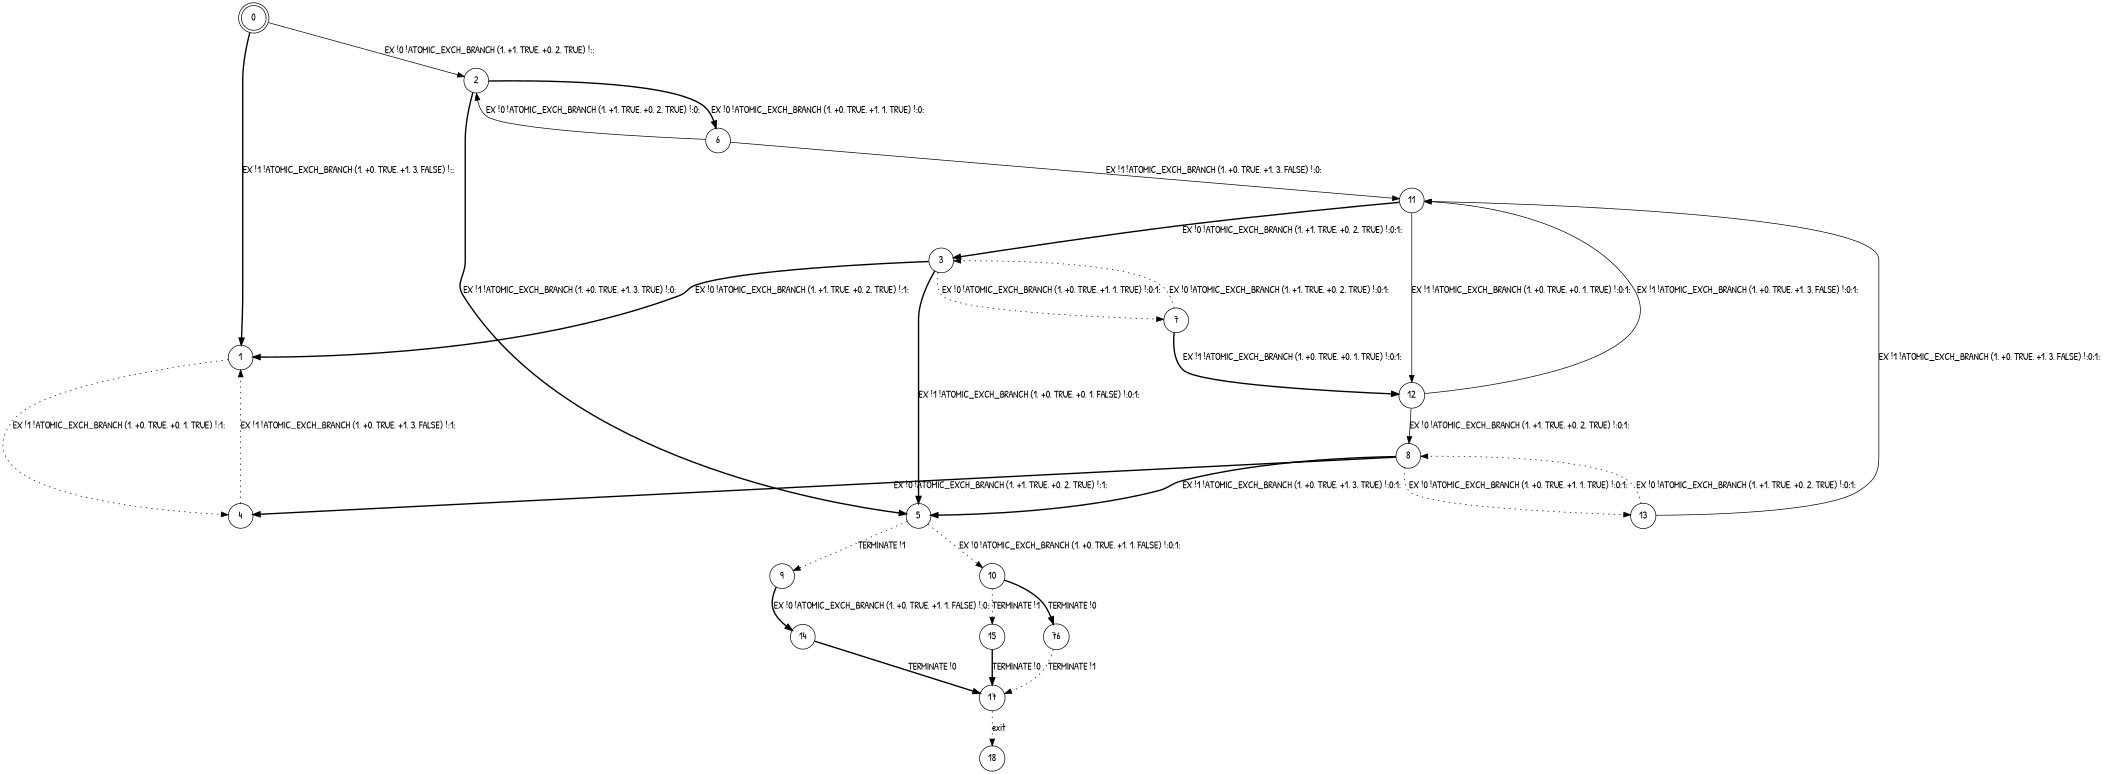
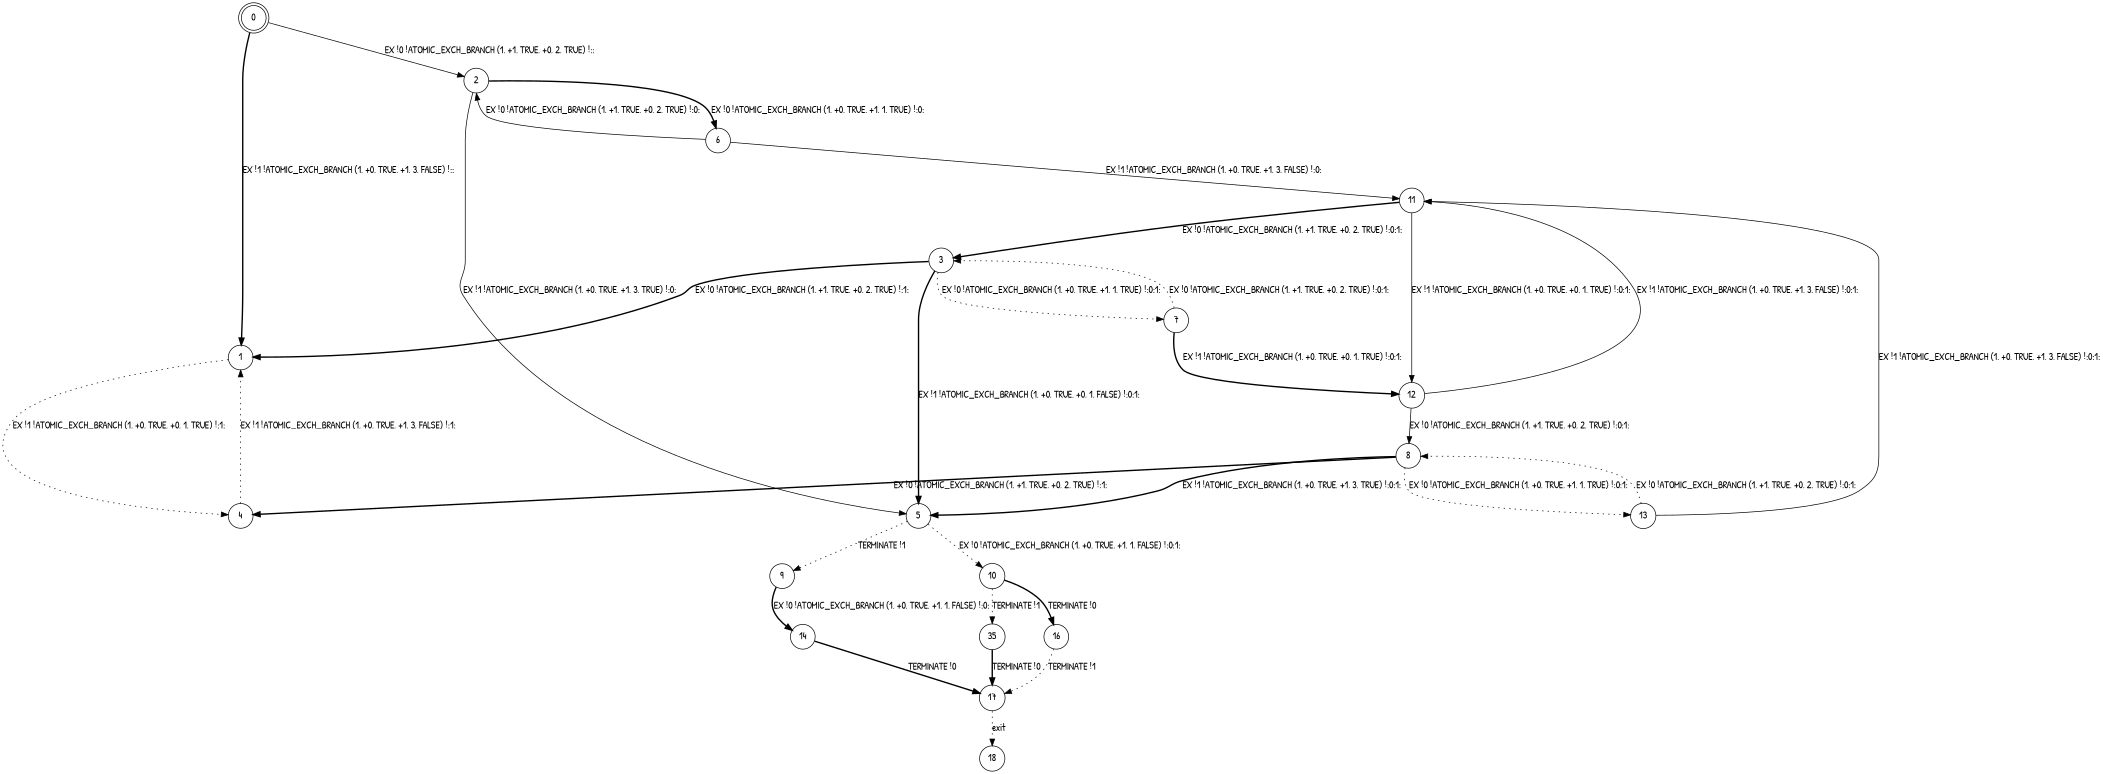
(568, 399) -> (568, 399)
(992, 637) -> (992, 637)
(1056, 637) -> (1056, 637)
